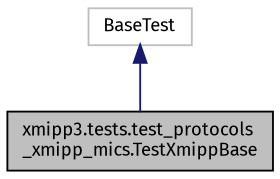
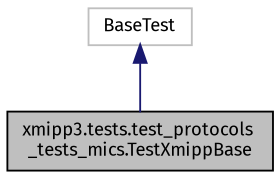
(140, 141) -> (140, 141)
